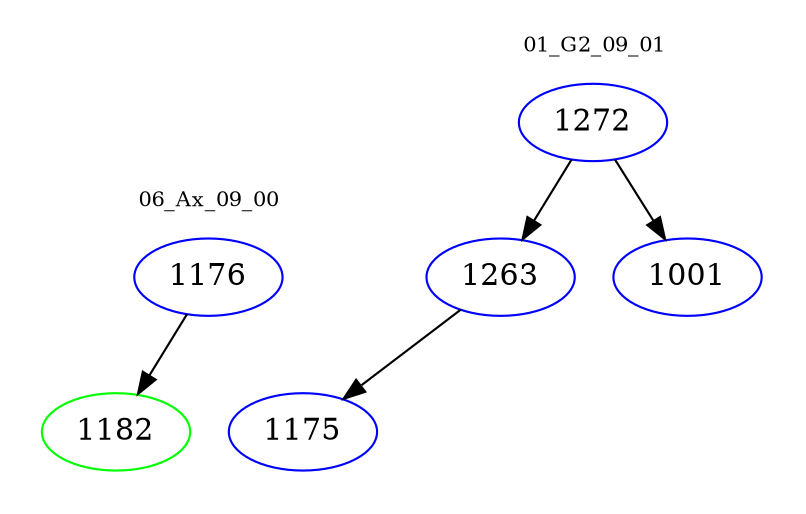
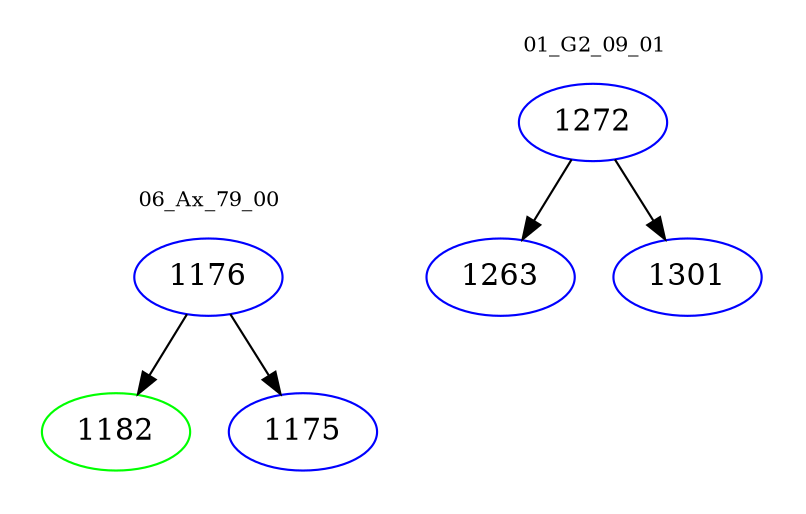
(209, 201) -> (209, 201)
(688, 277) -> (688, 277)
(411, 347) -> (250, 345)
